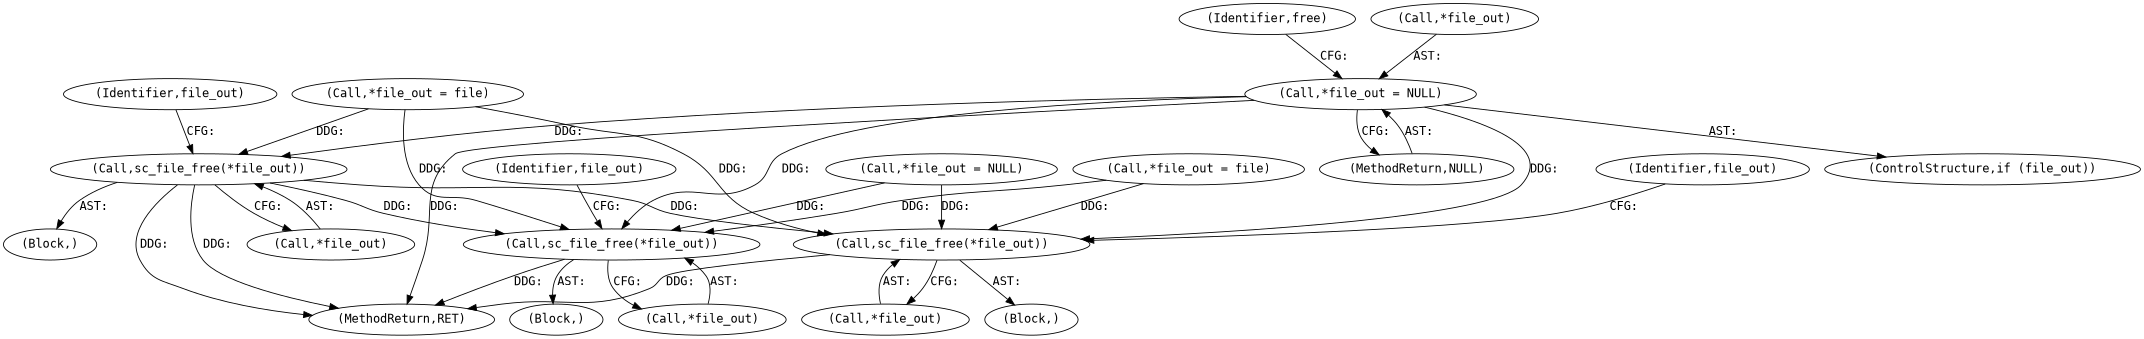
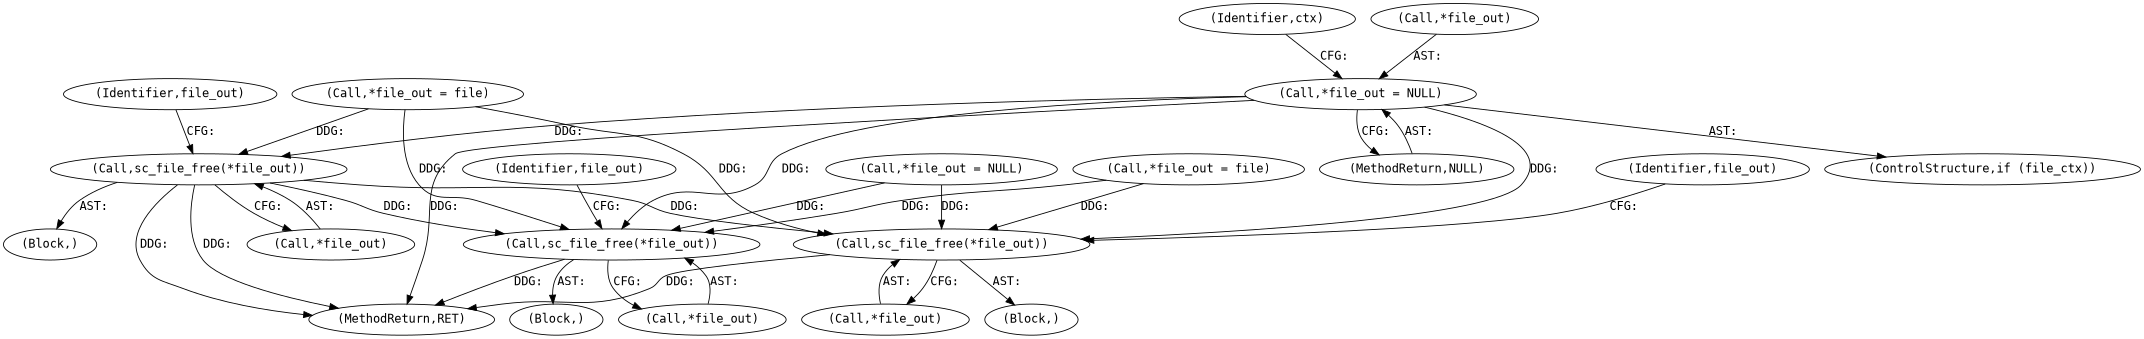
(1267, 19) -> (1267, 19)
(1983, 169) -> (1983, 169)
